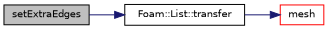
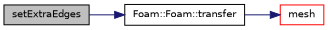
(185, 15) -> (185, 15)
